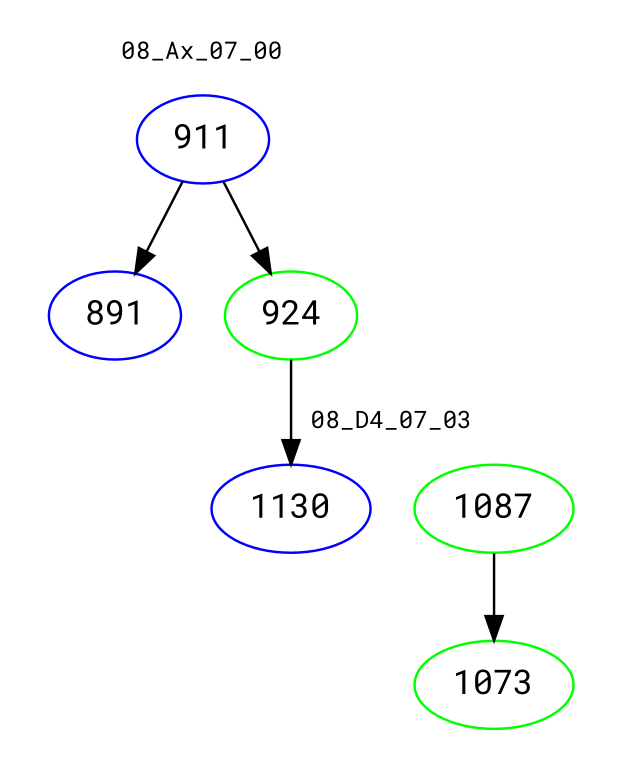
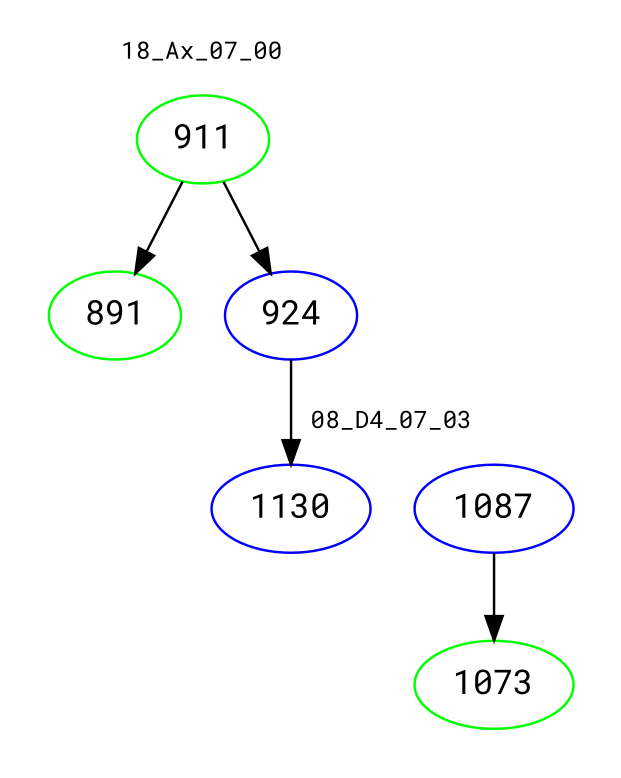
(203, 53) -> (203, 53)
(203, 139) -> (203, 139)
(115, 316) -> (115, 316)
(291, 316) -> (291, 316)
(494, 509) -> (494, 509)
